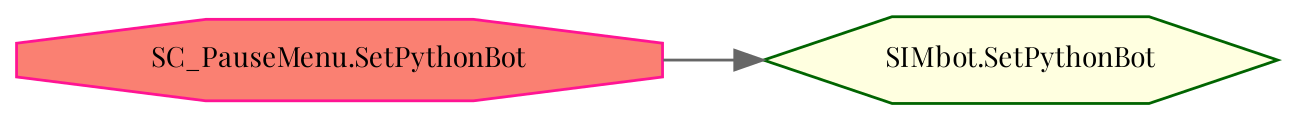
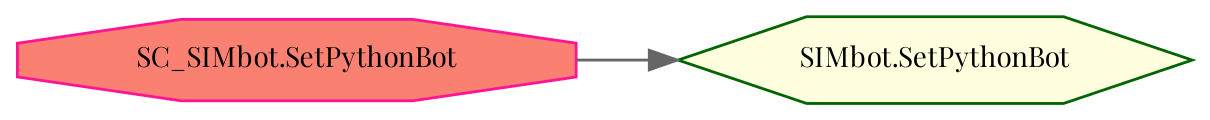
(340, 60) -> (297, 60)
